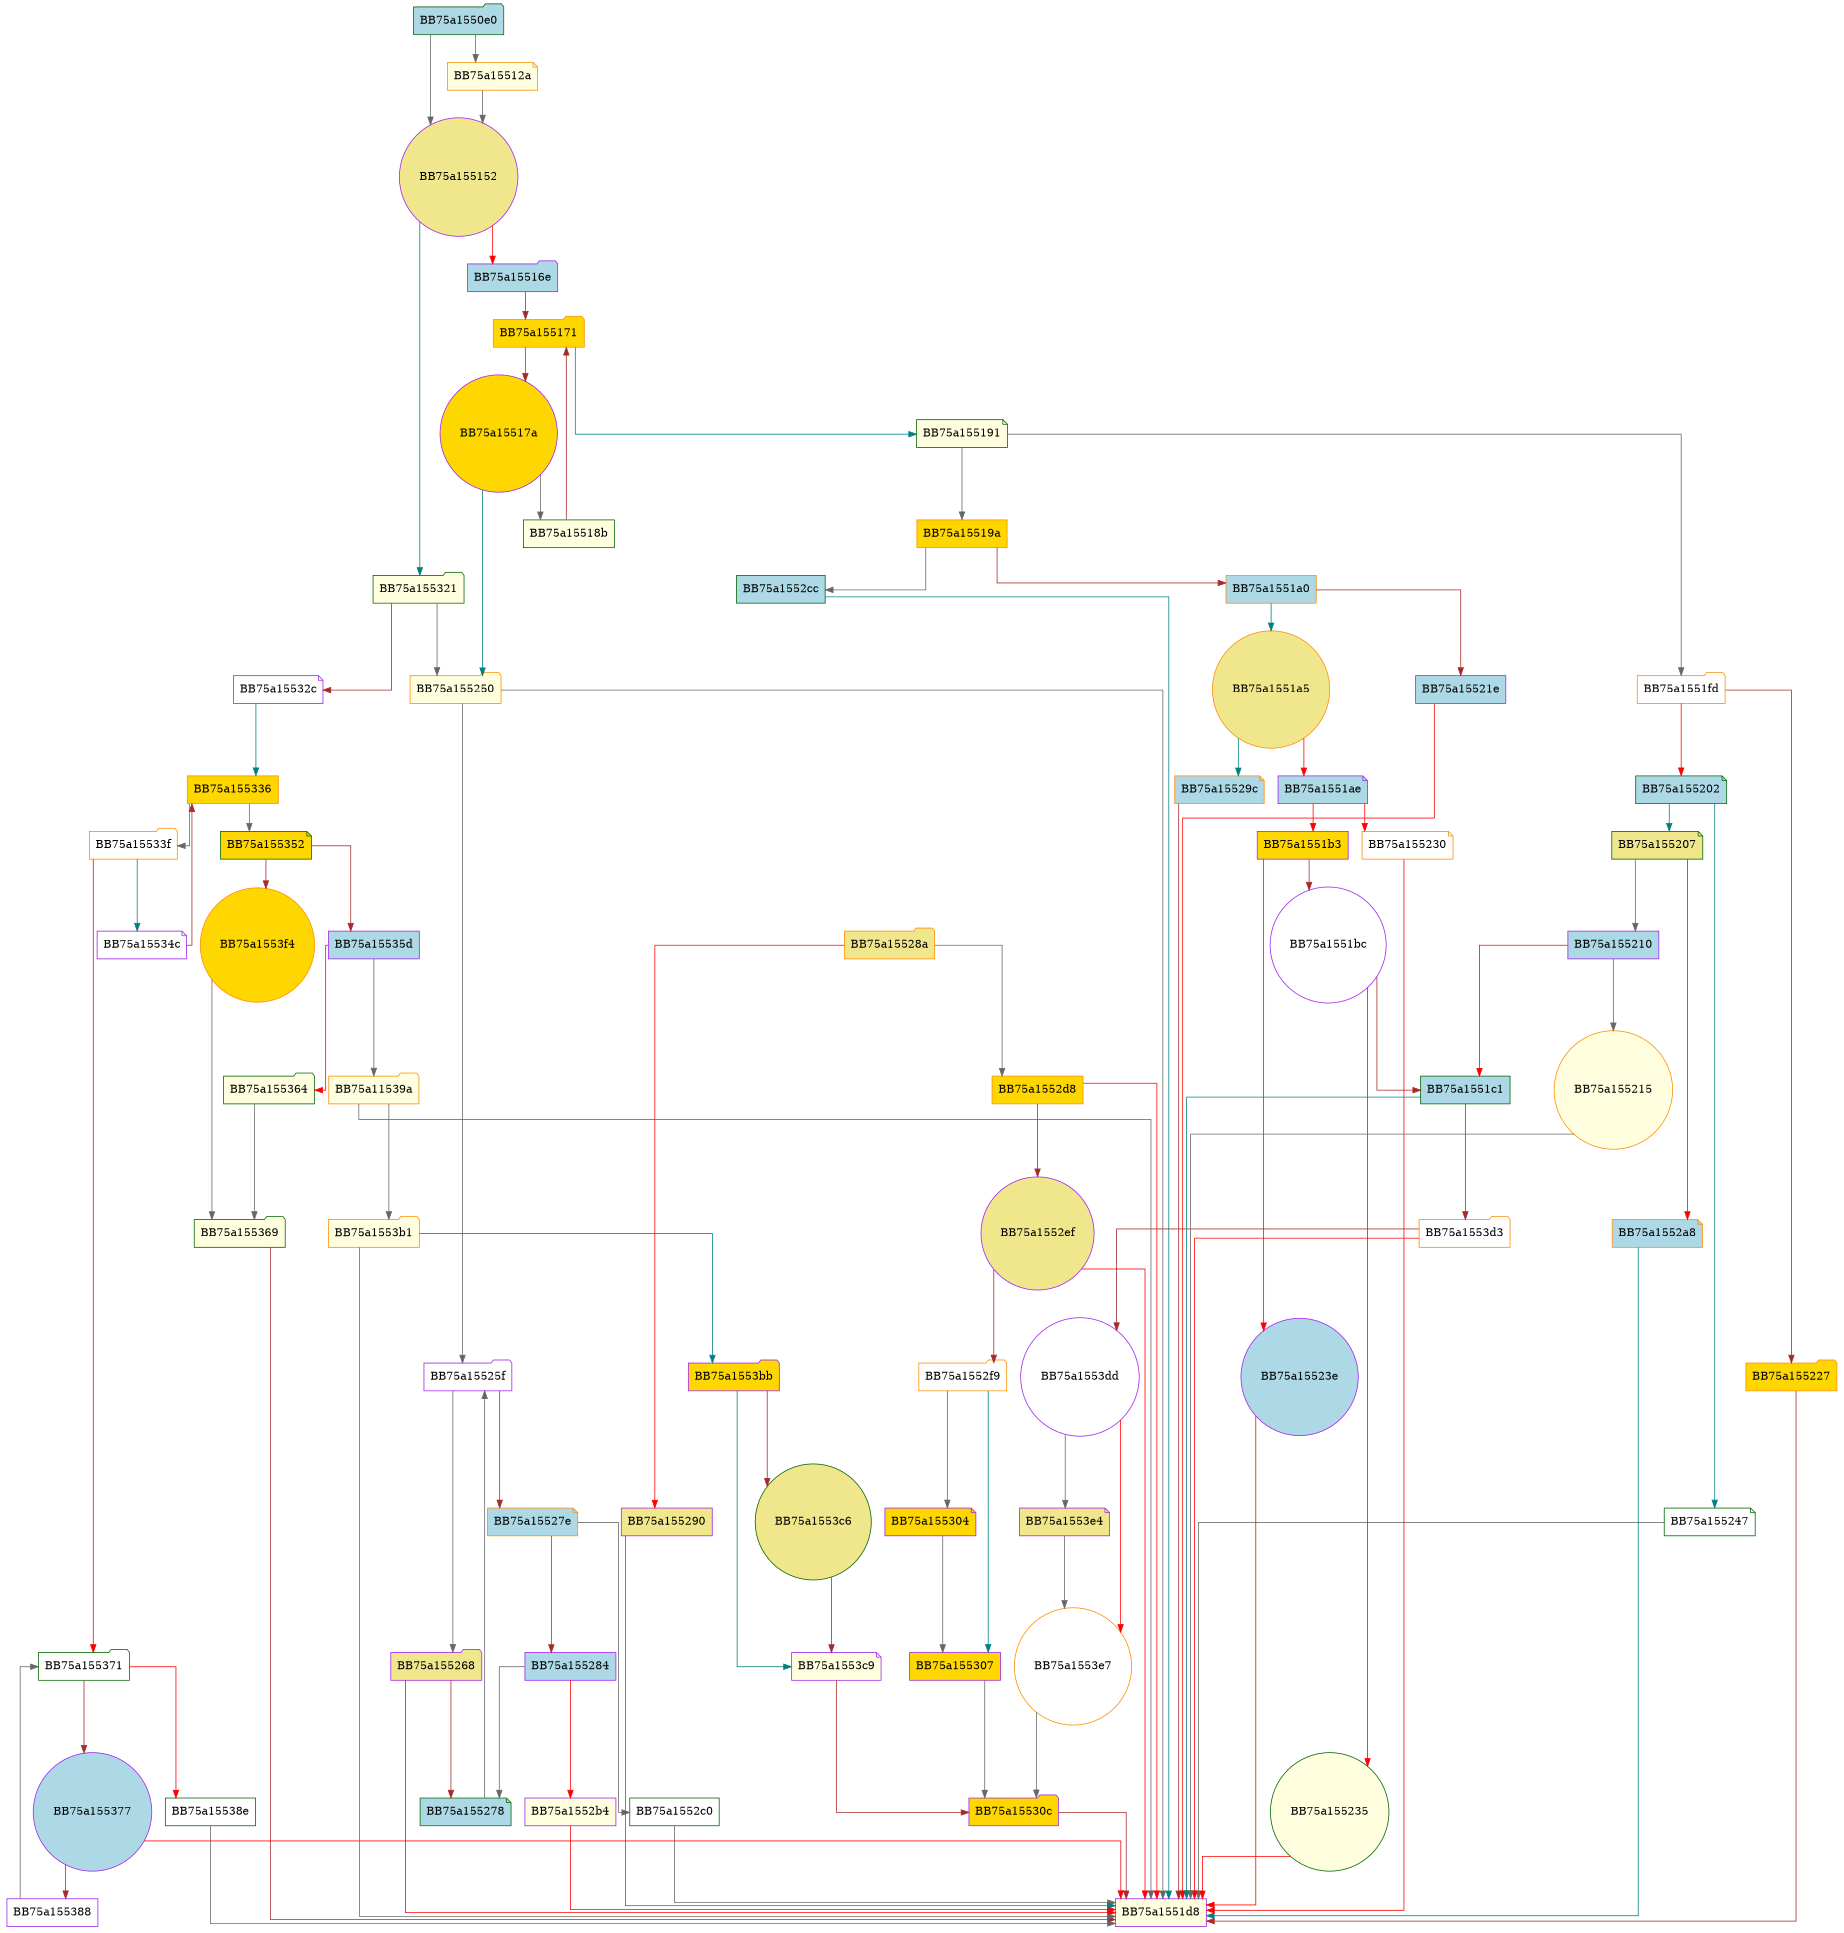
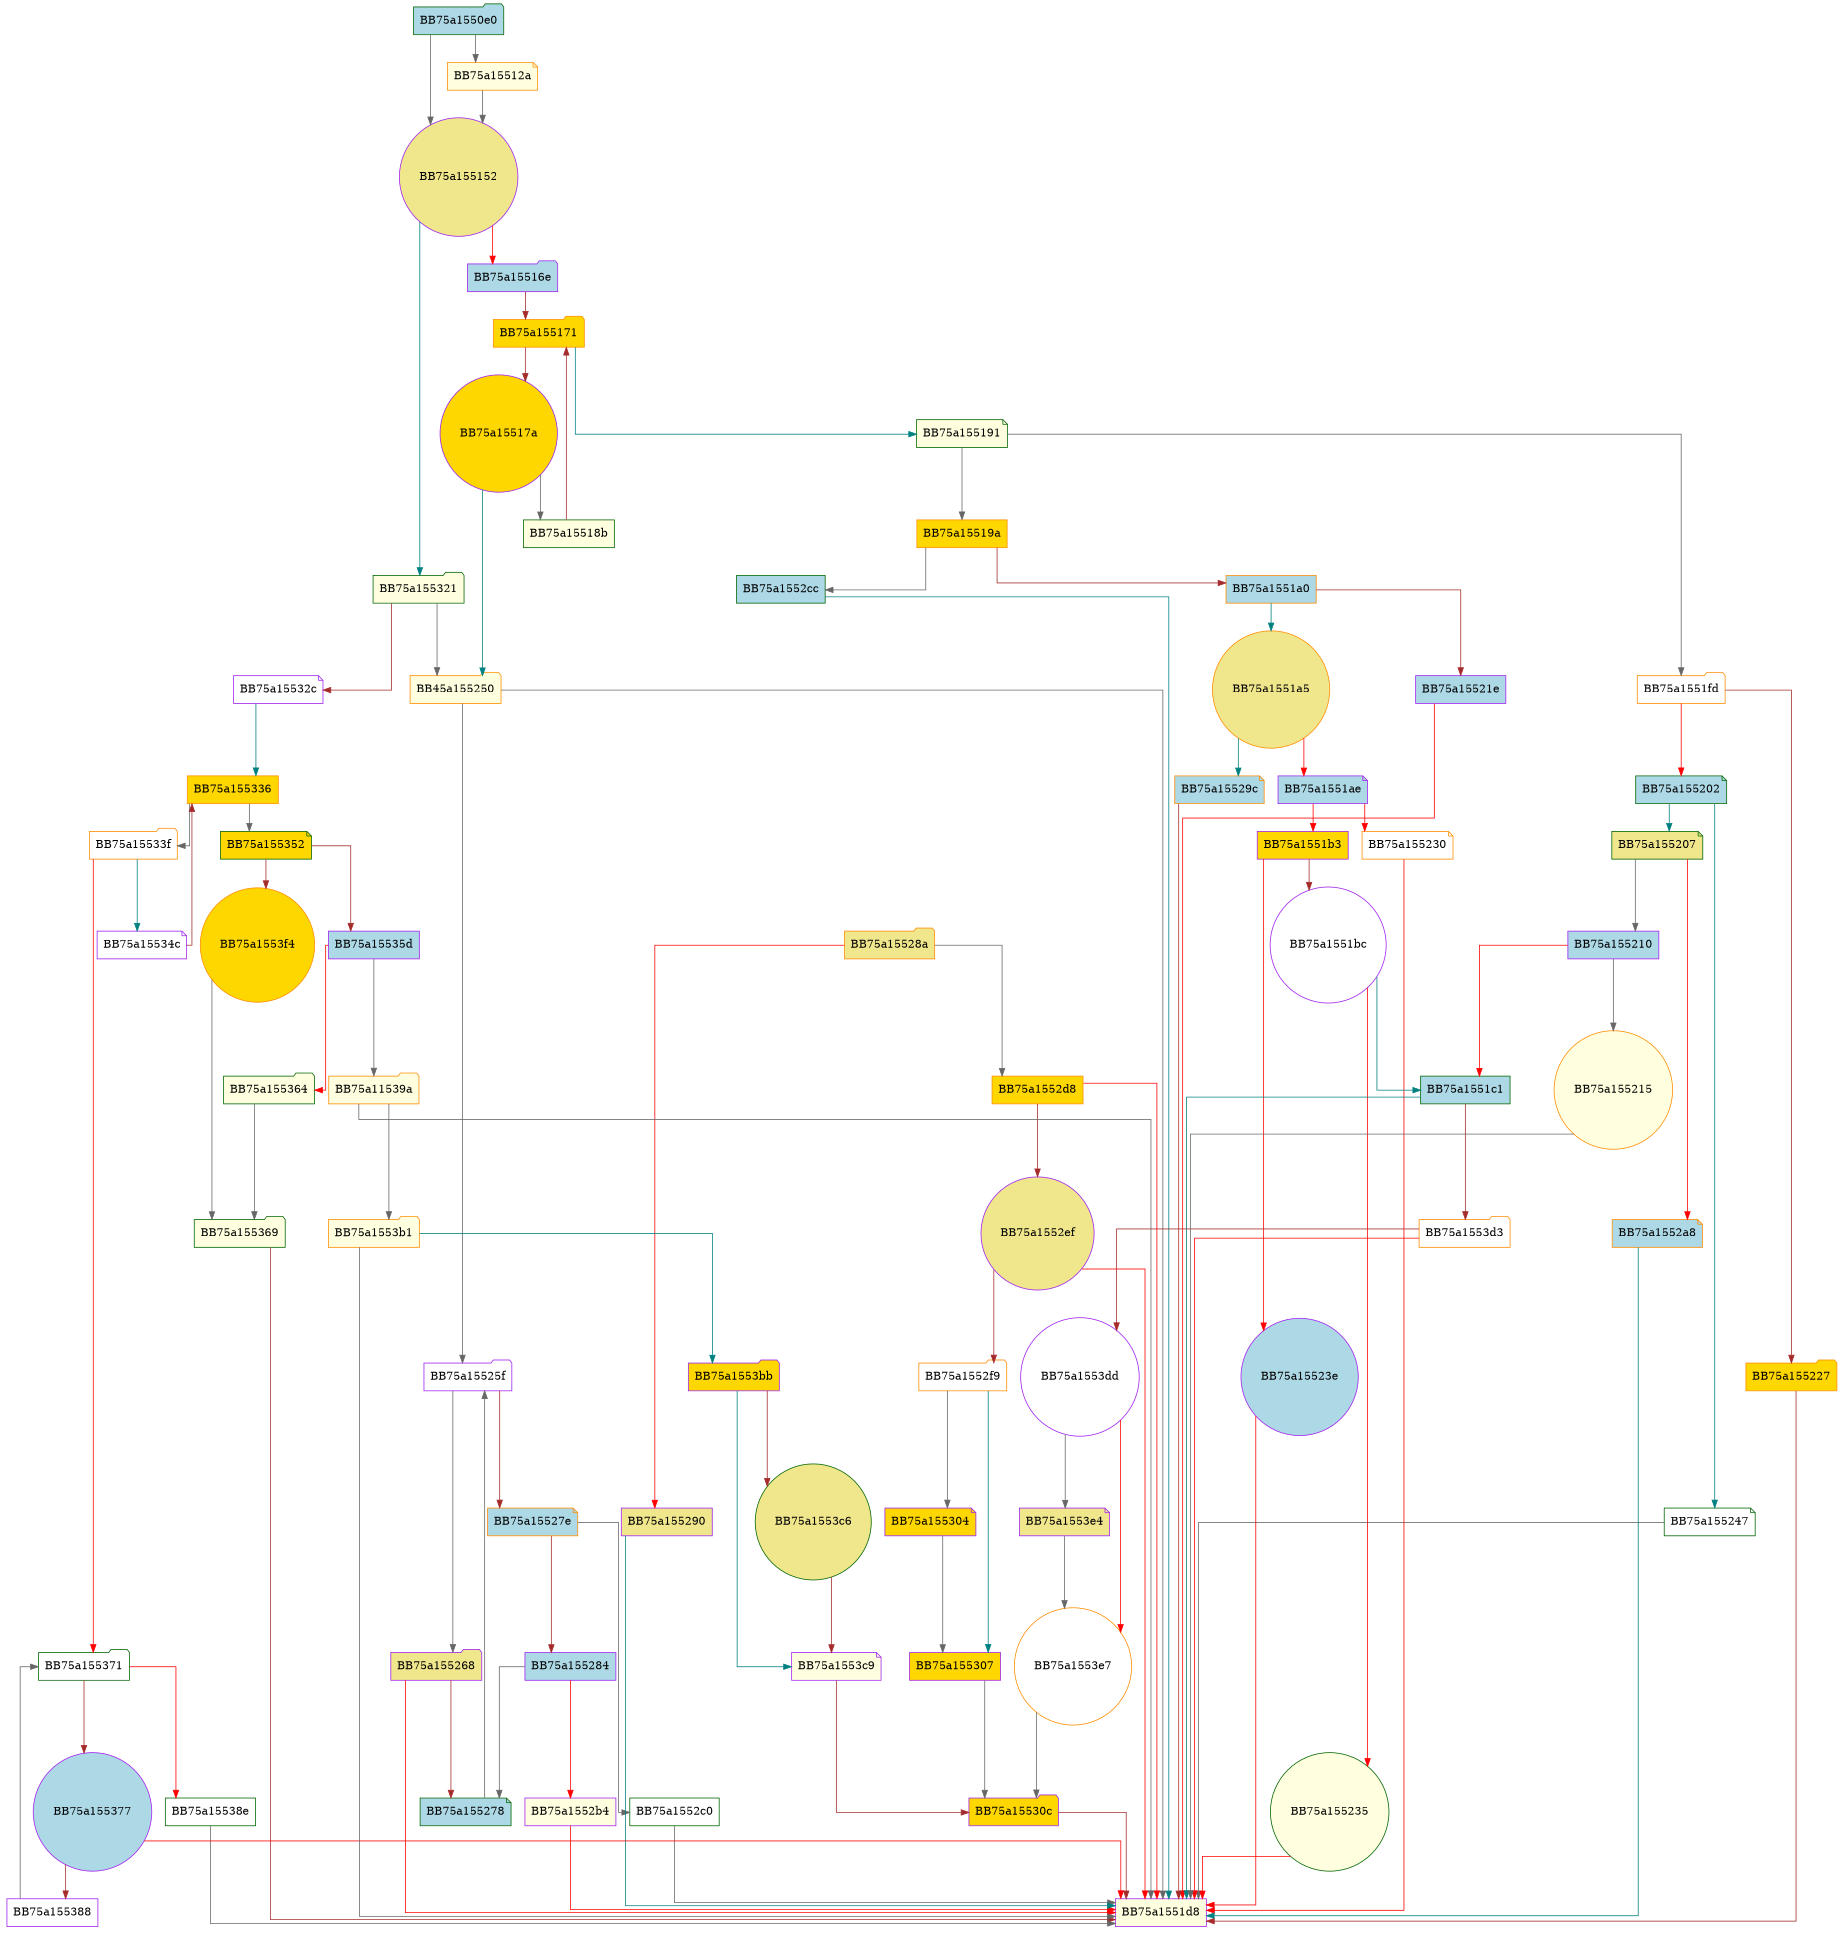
(456, 690) -> (456, 690)
(1377, 1052) -> (1377, 1052)
